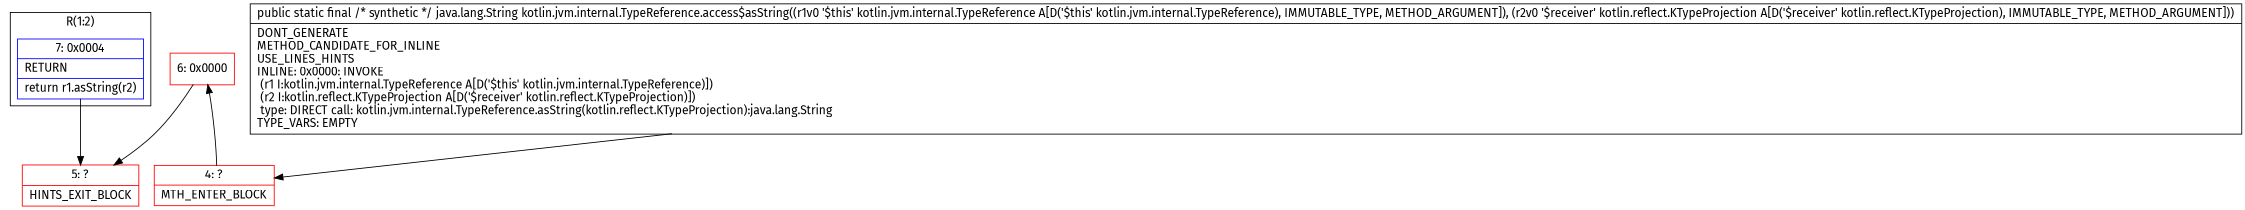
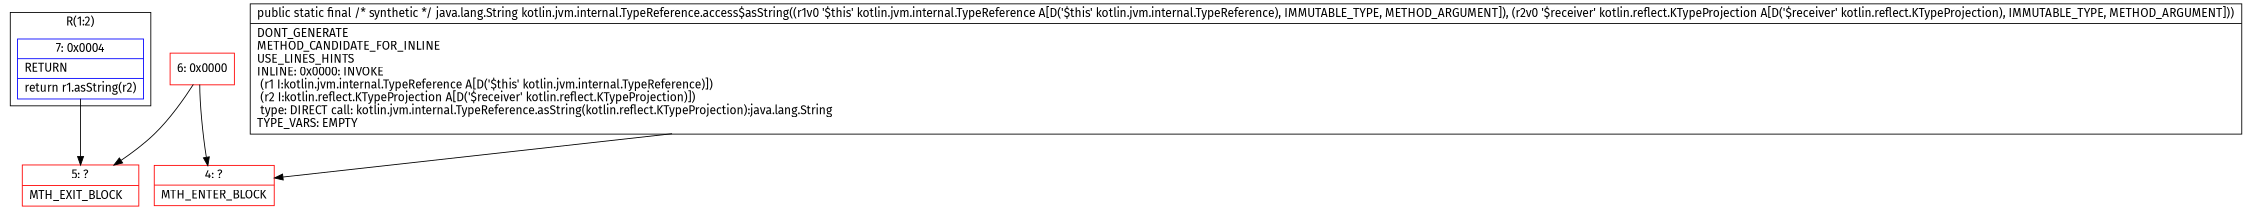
(214, 129) -> (202, 121)
(81, 195) -> (76, 195)
